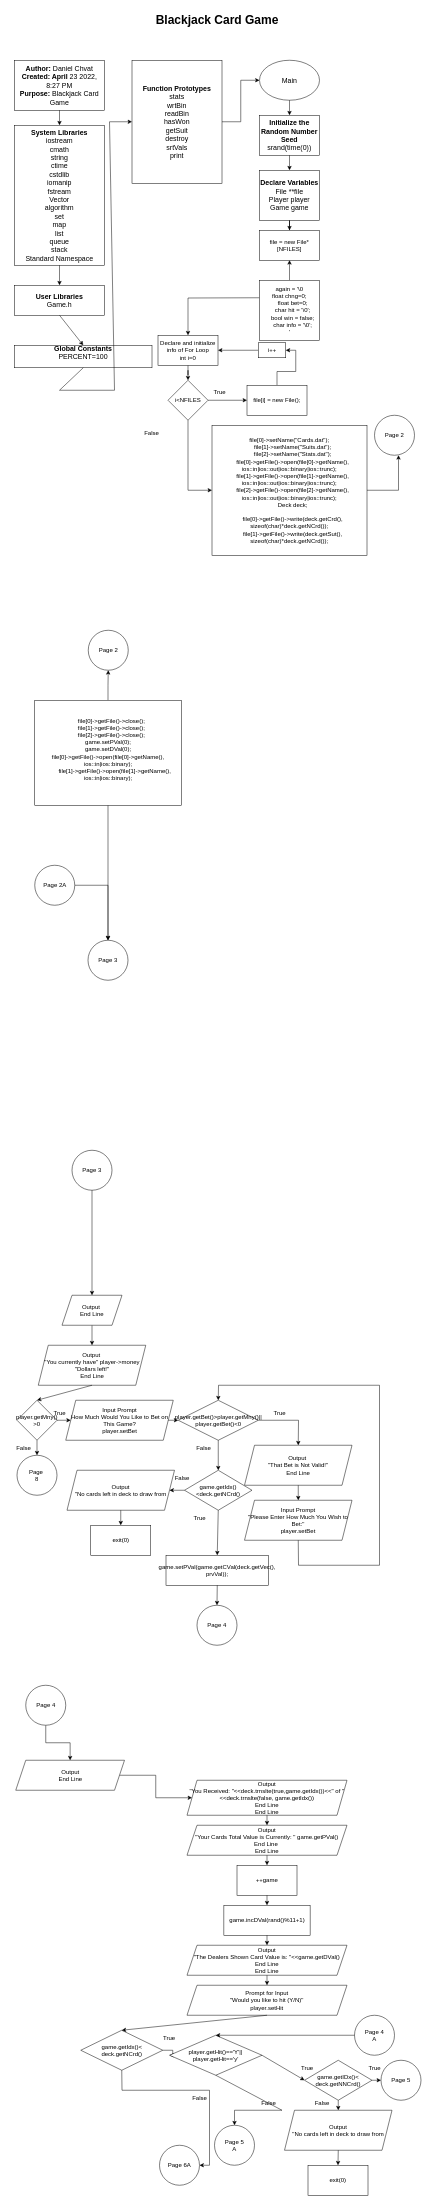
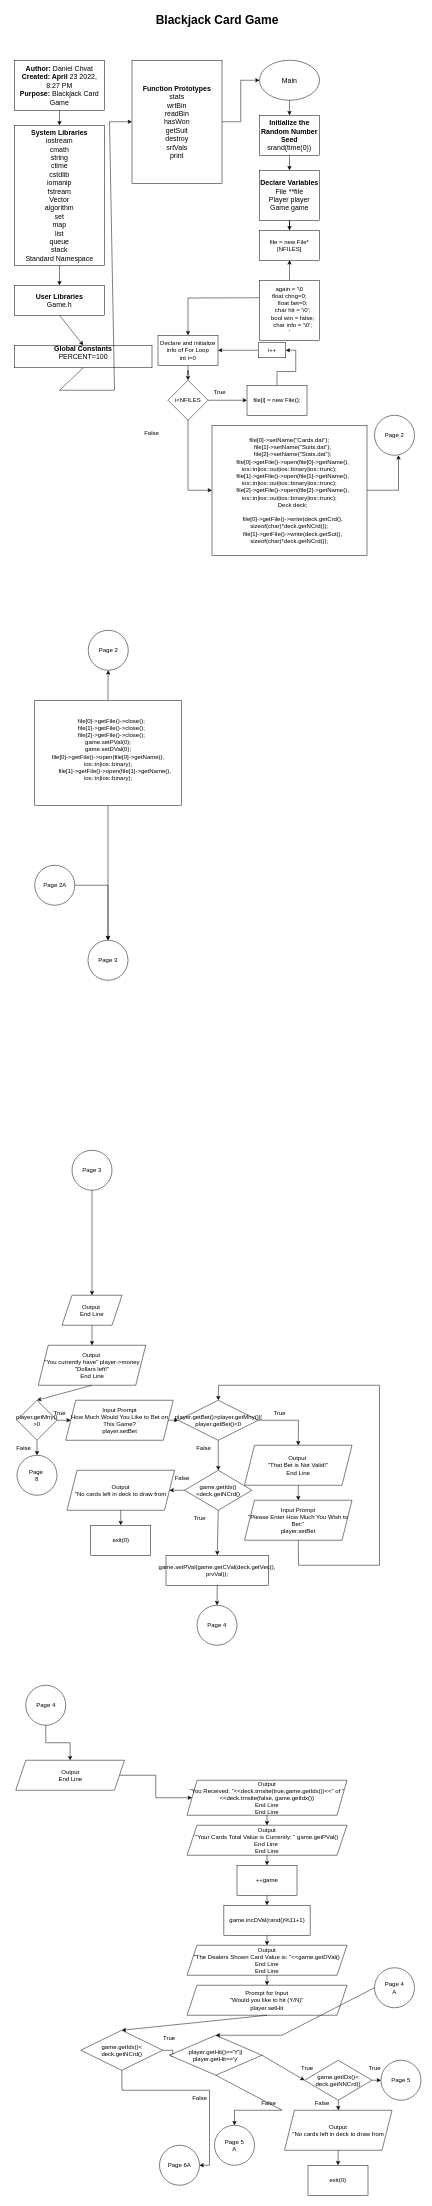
(374, 2035) -> (394, 1988)
